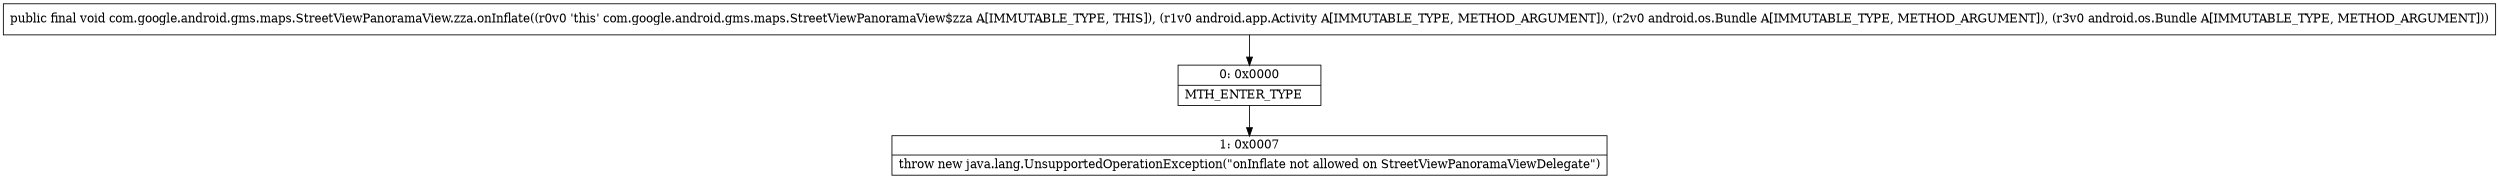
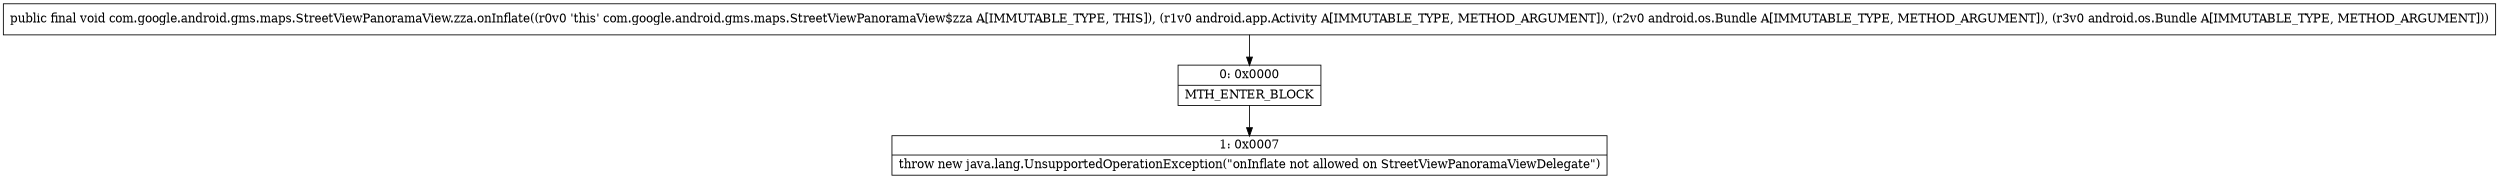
(1244, 95) -> (1249, 95)
